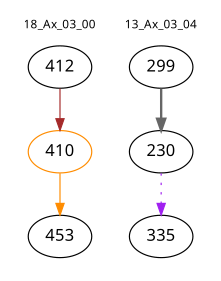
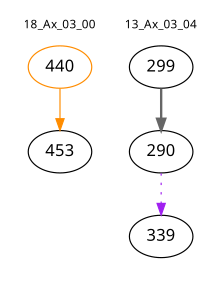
(60, 67) -> none
(60, 152) -> (60, 67)
(161, 152) -> (161, 152)
(161, 236) -> (161, 236)
